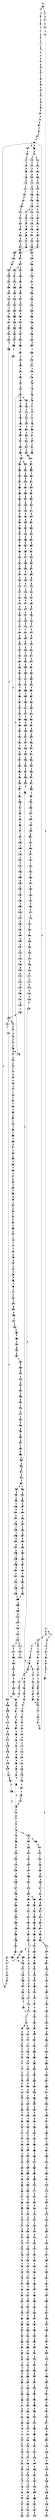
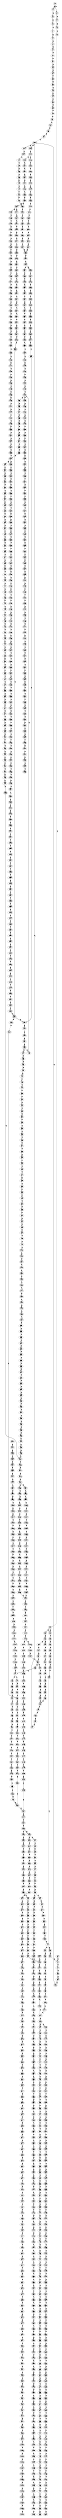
(31, 774) -> none
